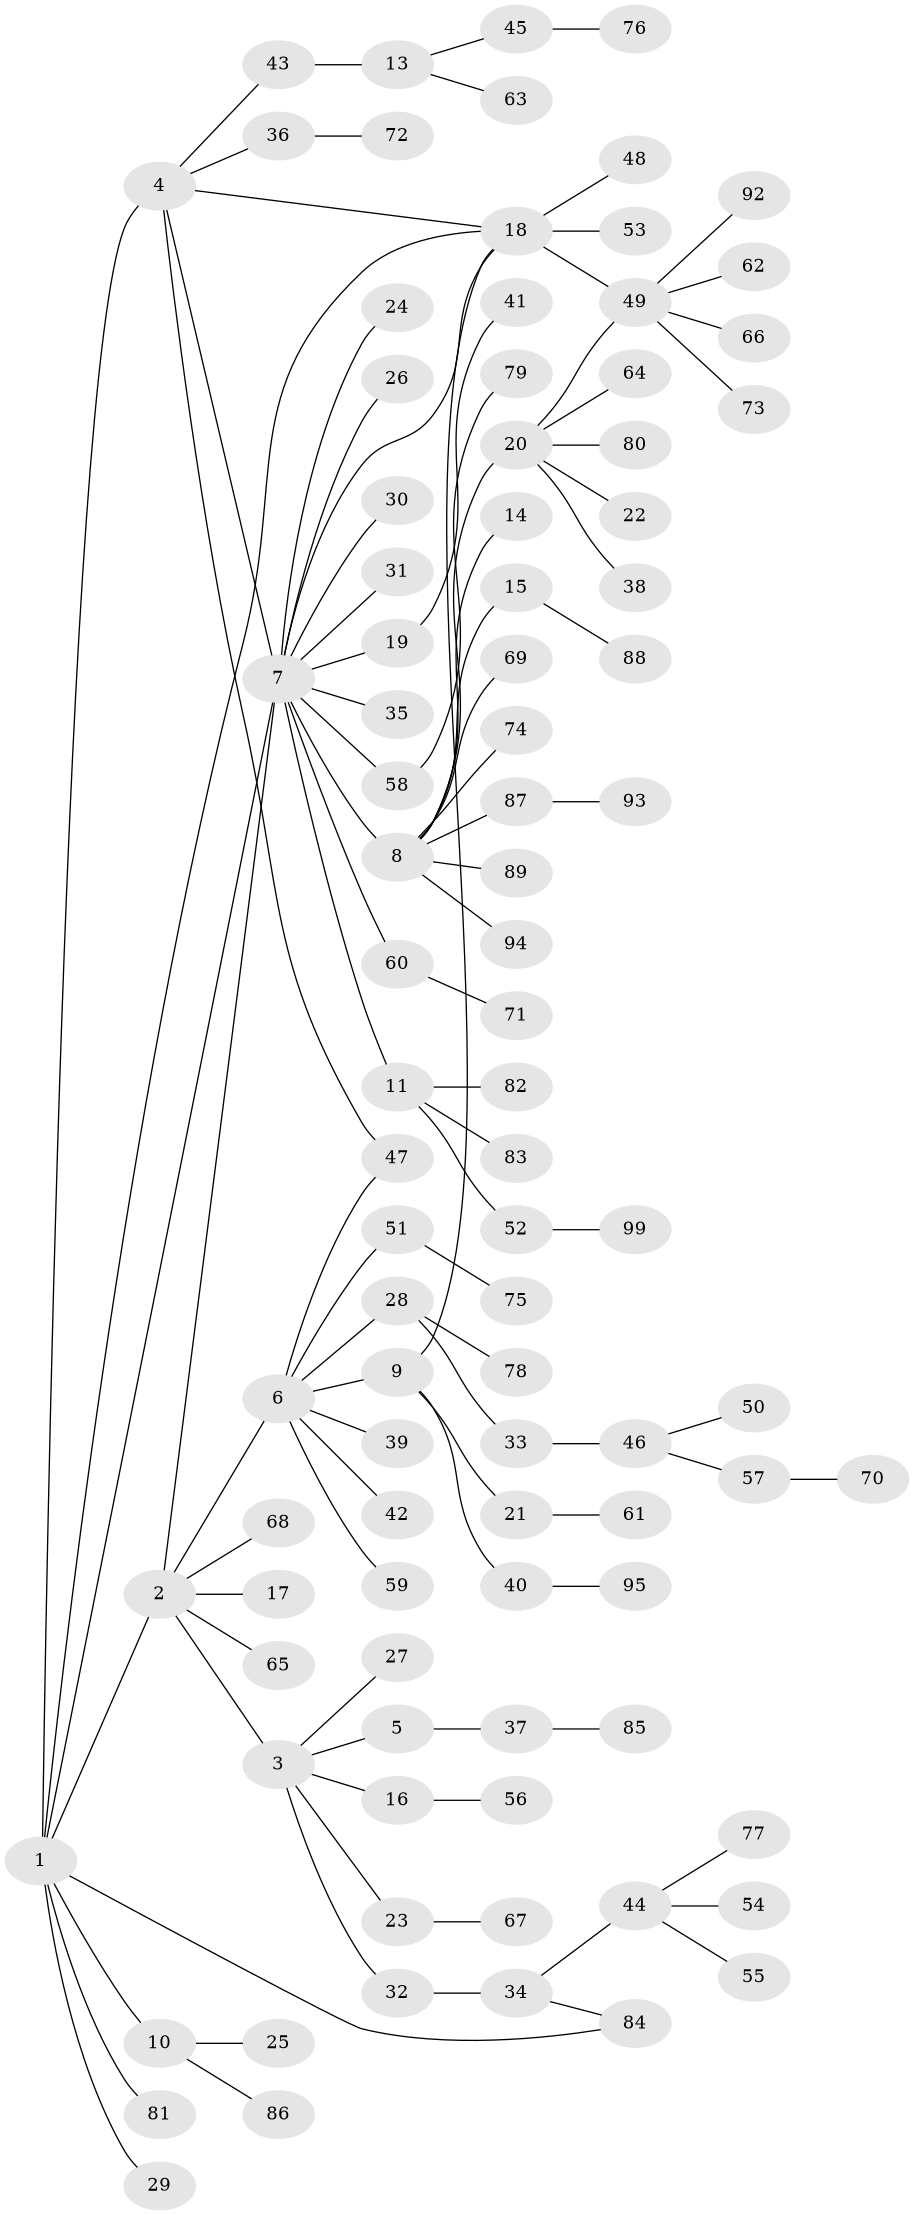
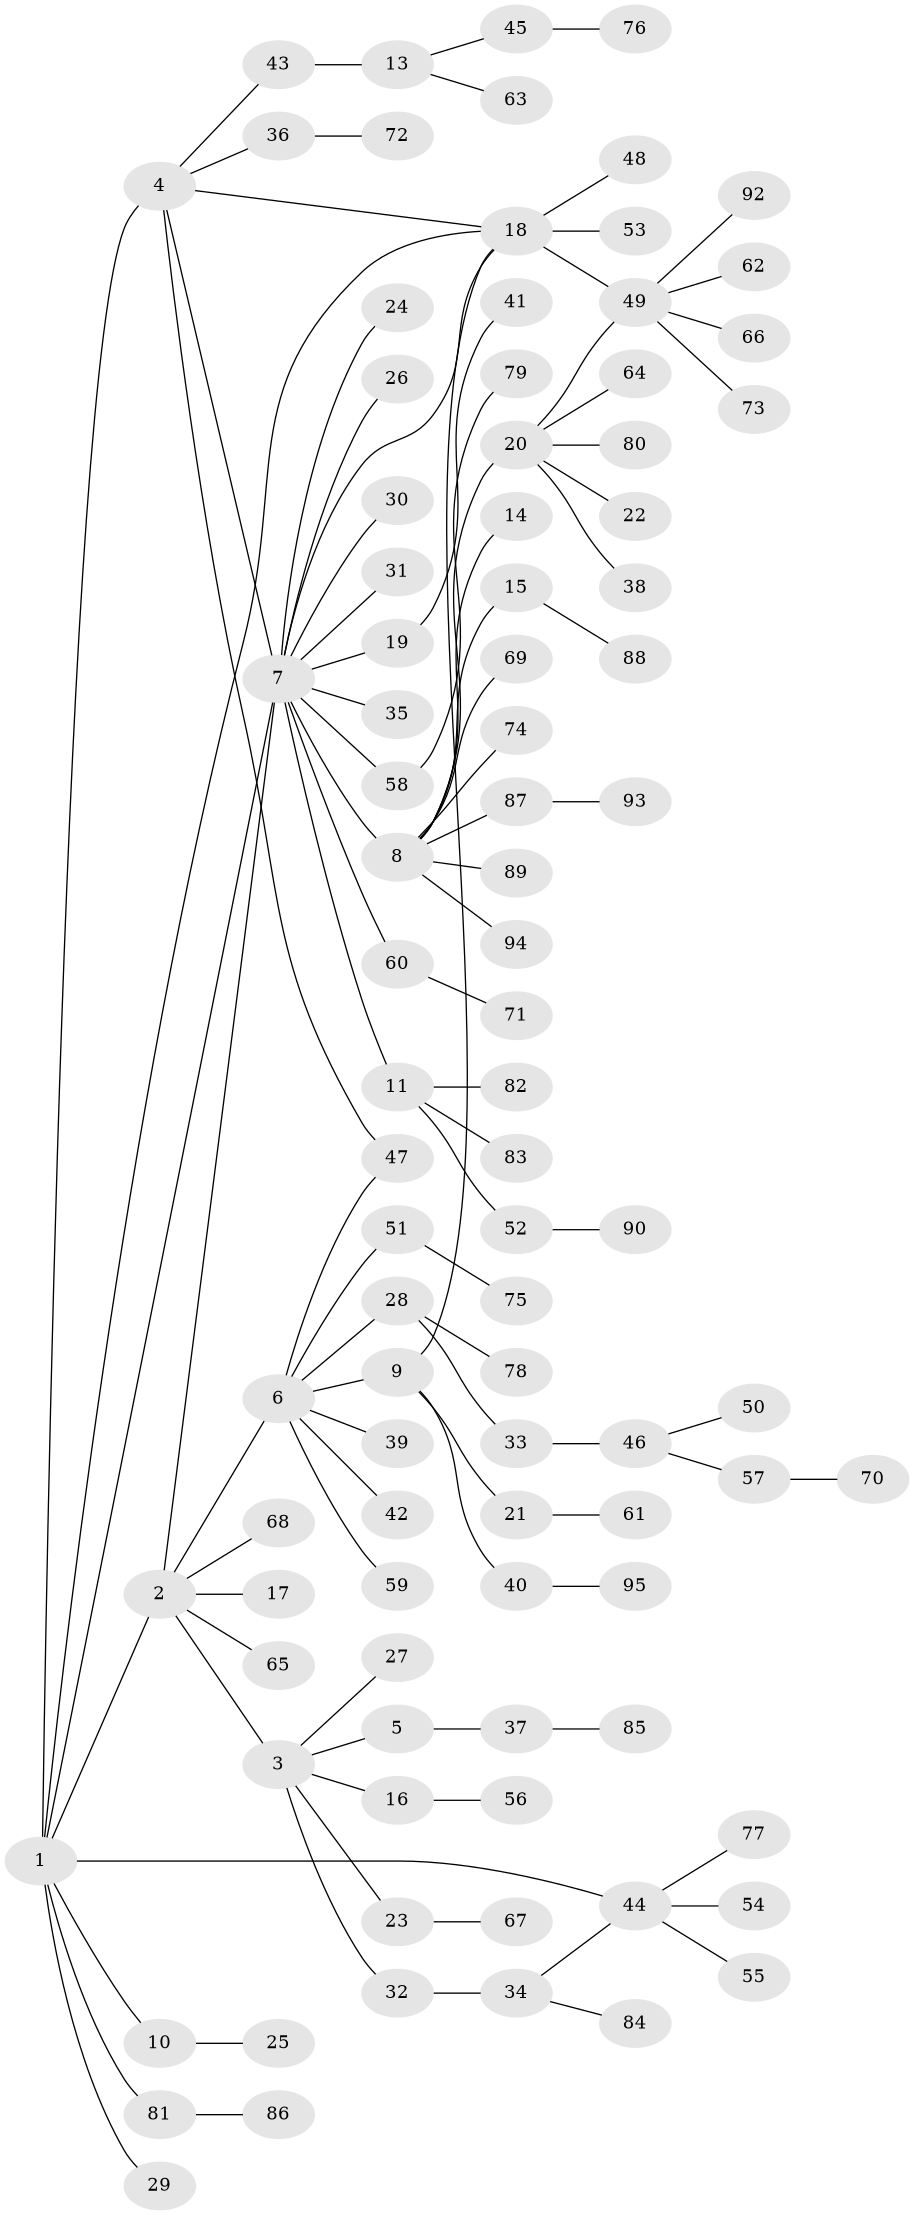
(635, 1230) -> (635, 1230)
(321, 2010) -> (328, 1861)
(219, 2079) -> (219, 2115)
